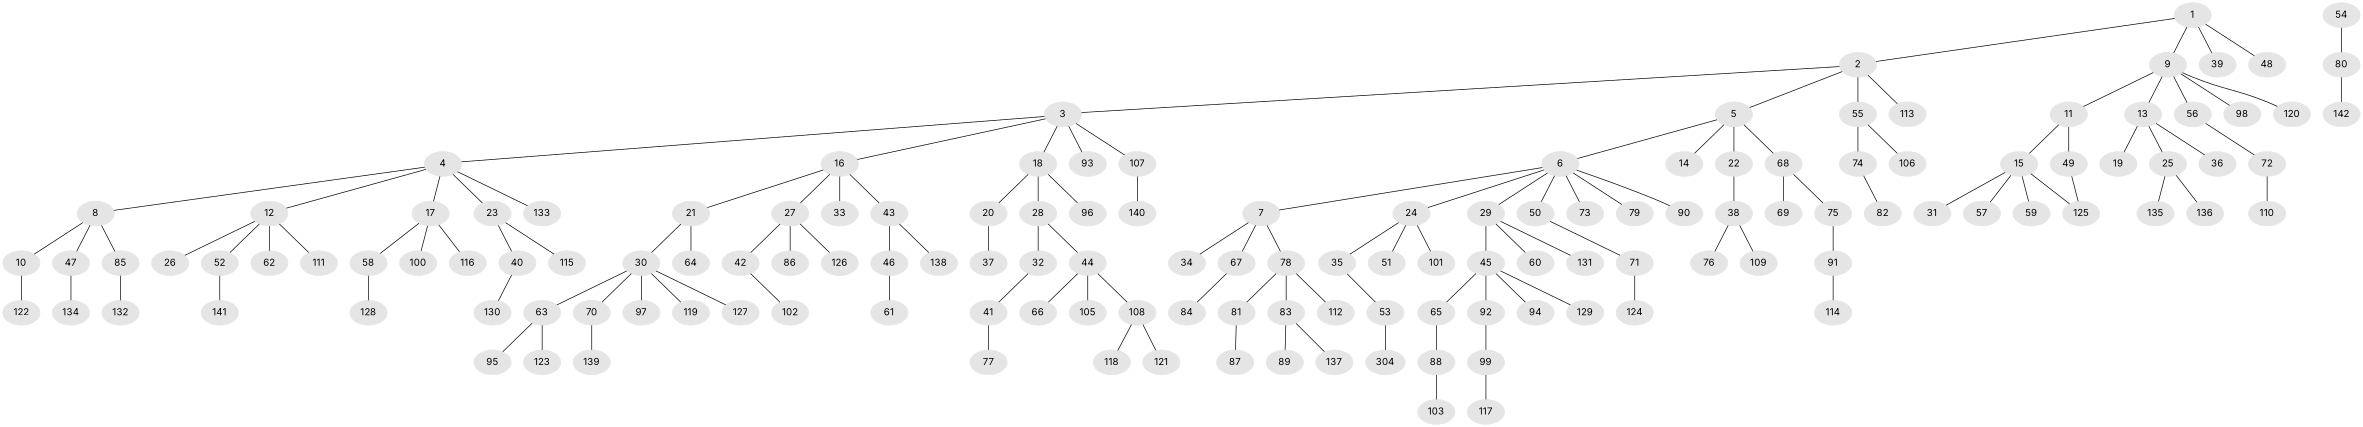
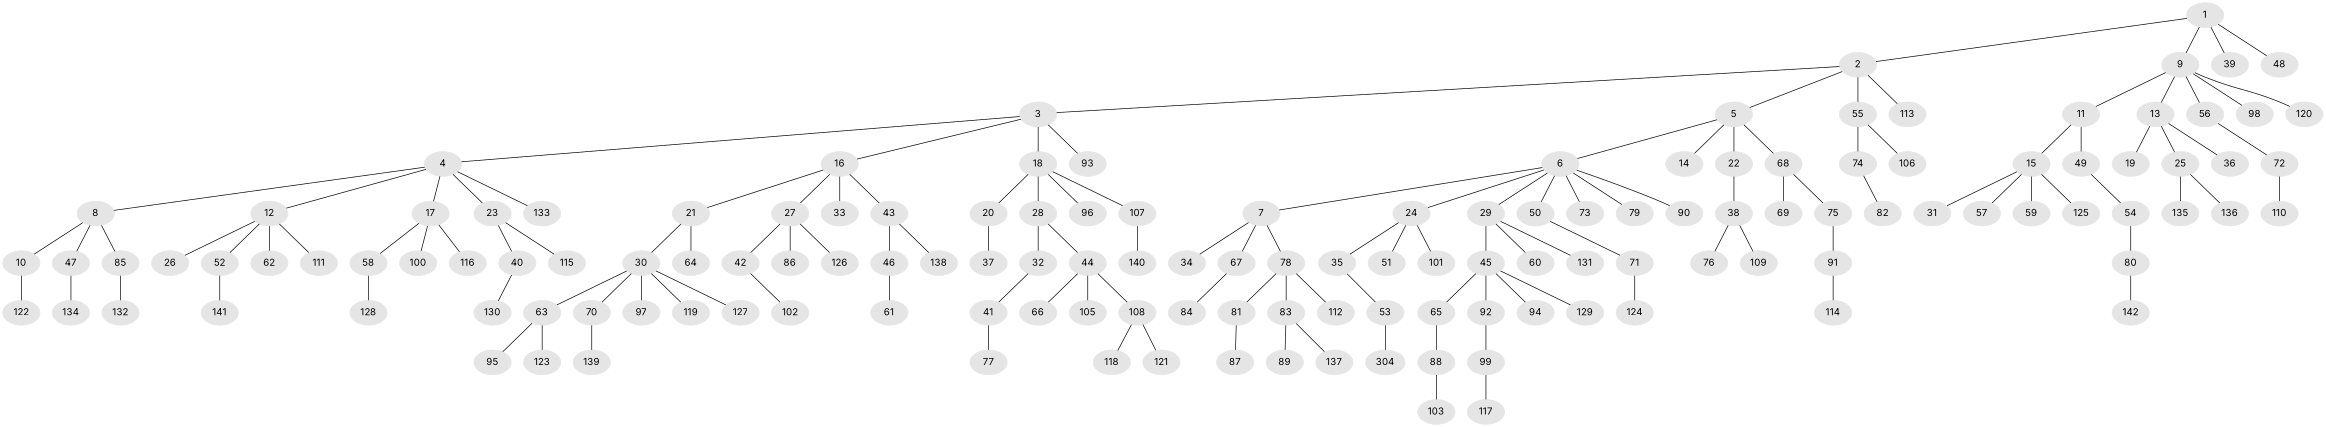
(1100, 139) -> (1088, 189)
(2075, 189) -> (2106, 189)
